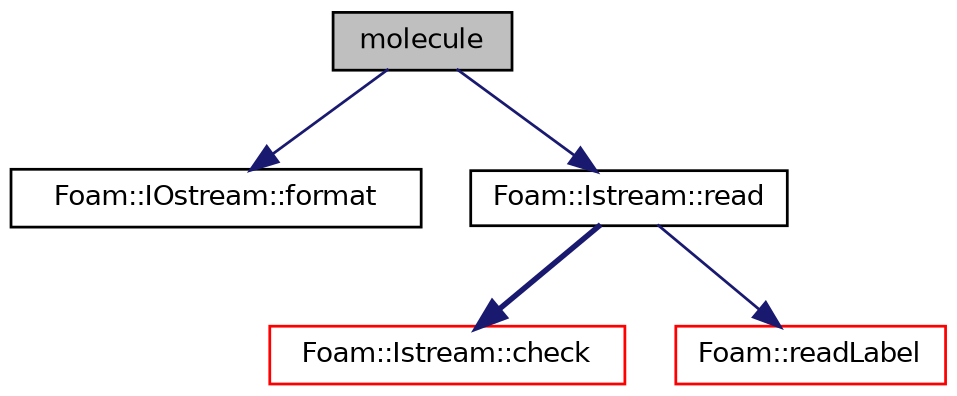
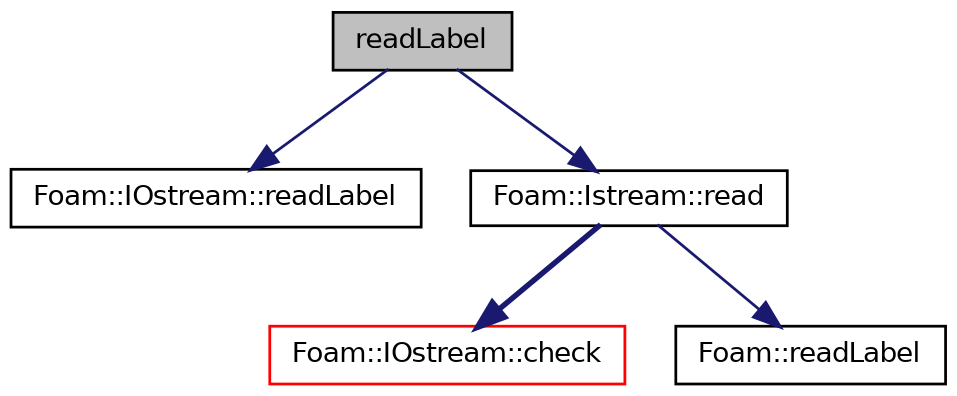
(423, 41) -> (423, 41)
(216, 198) -> (216, 198)
(447, 355) -> (447, 355)
(811, 355) -> (811, 355)
